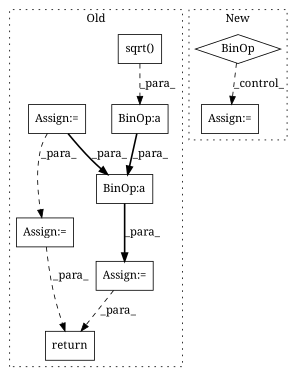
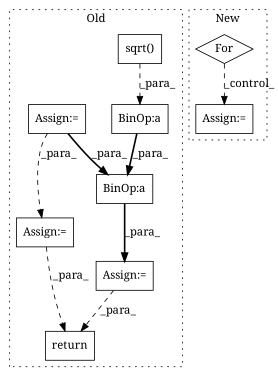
(238, 49) -> (224, 49)
